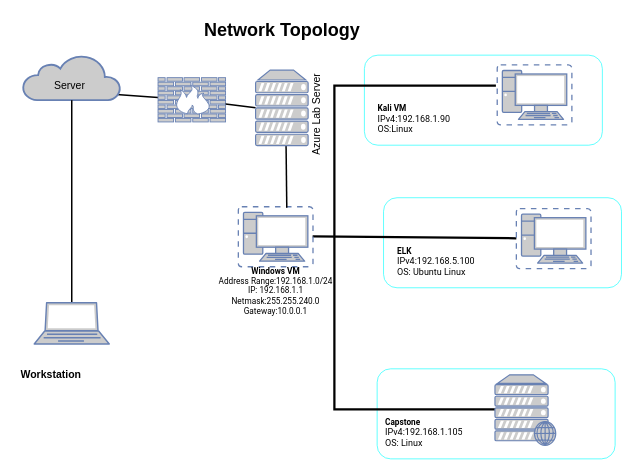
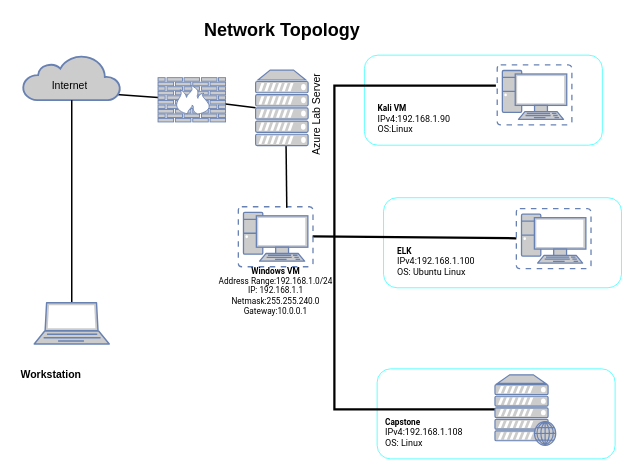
(70, 85) -> (70, 85)
(434, 266) -> (434, 266)
(422, 437) -> (422, 437)
